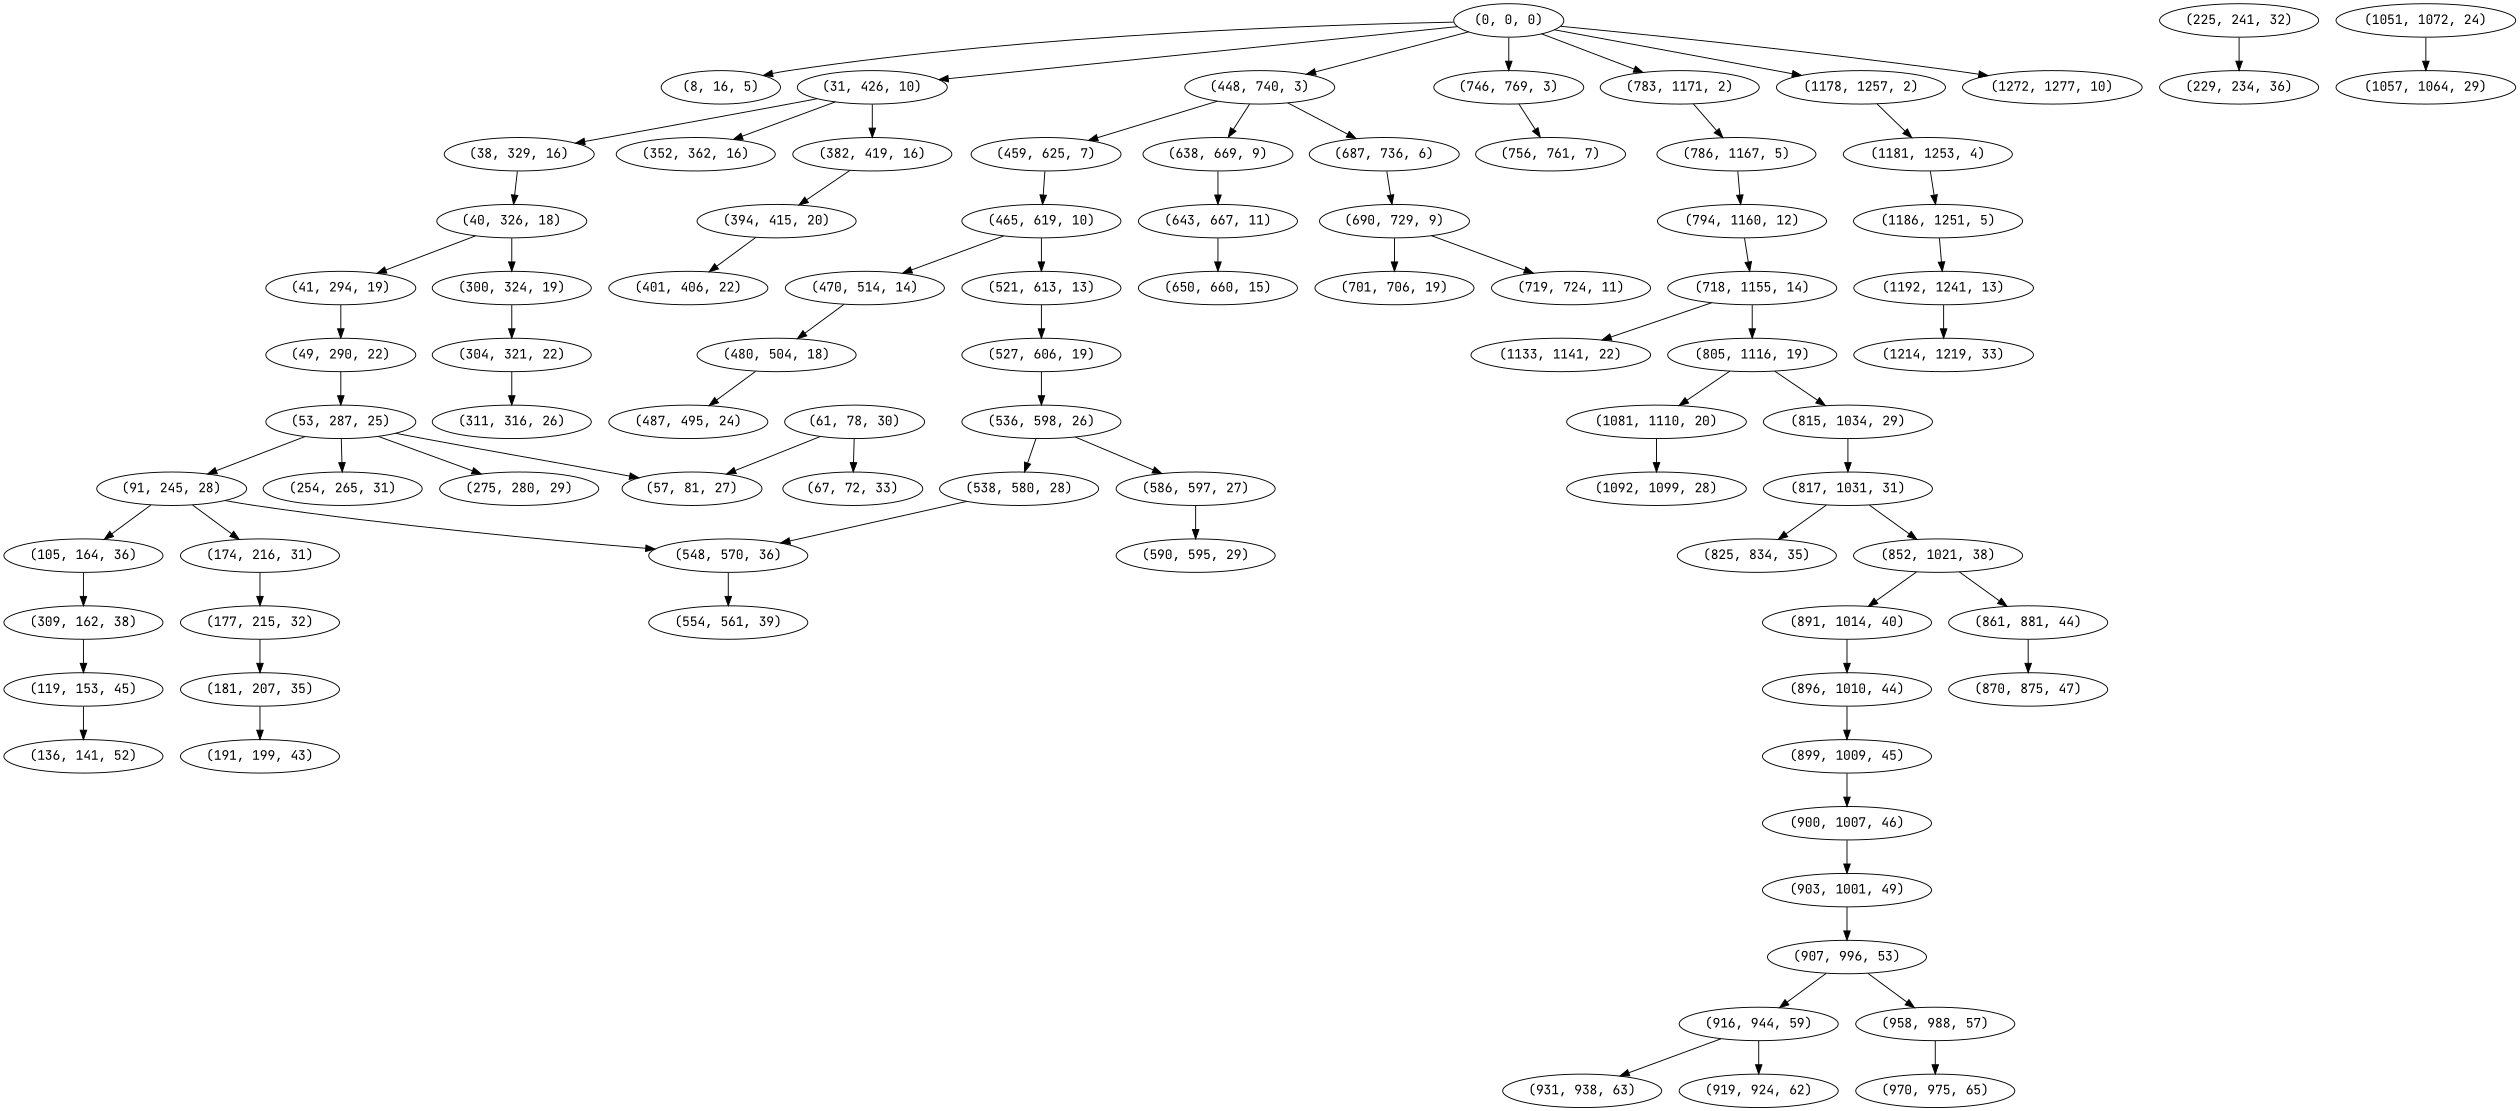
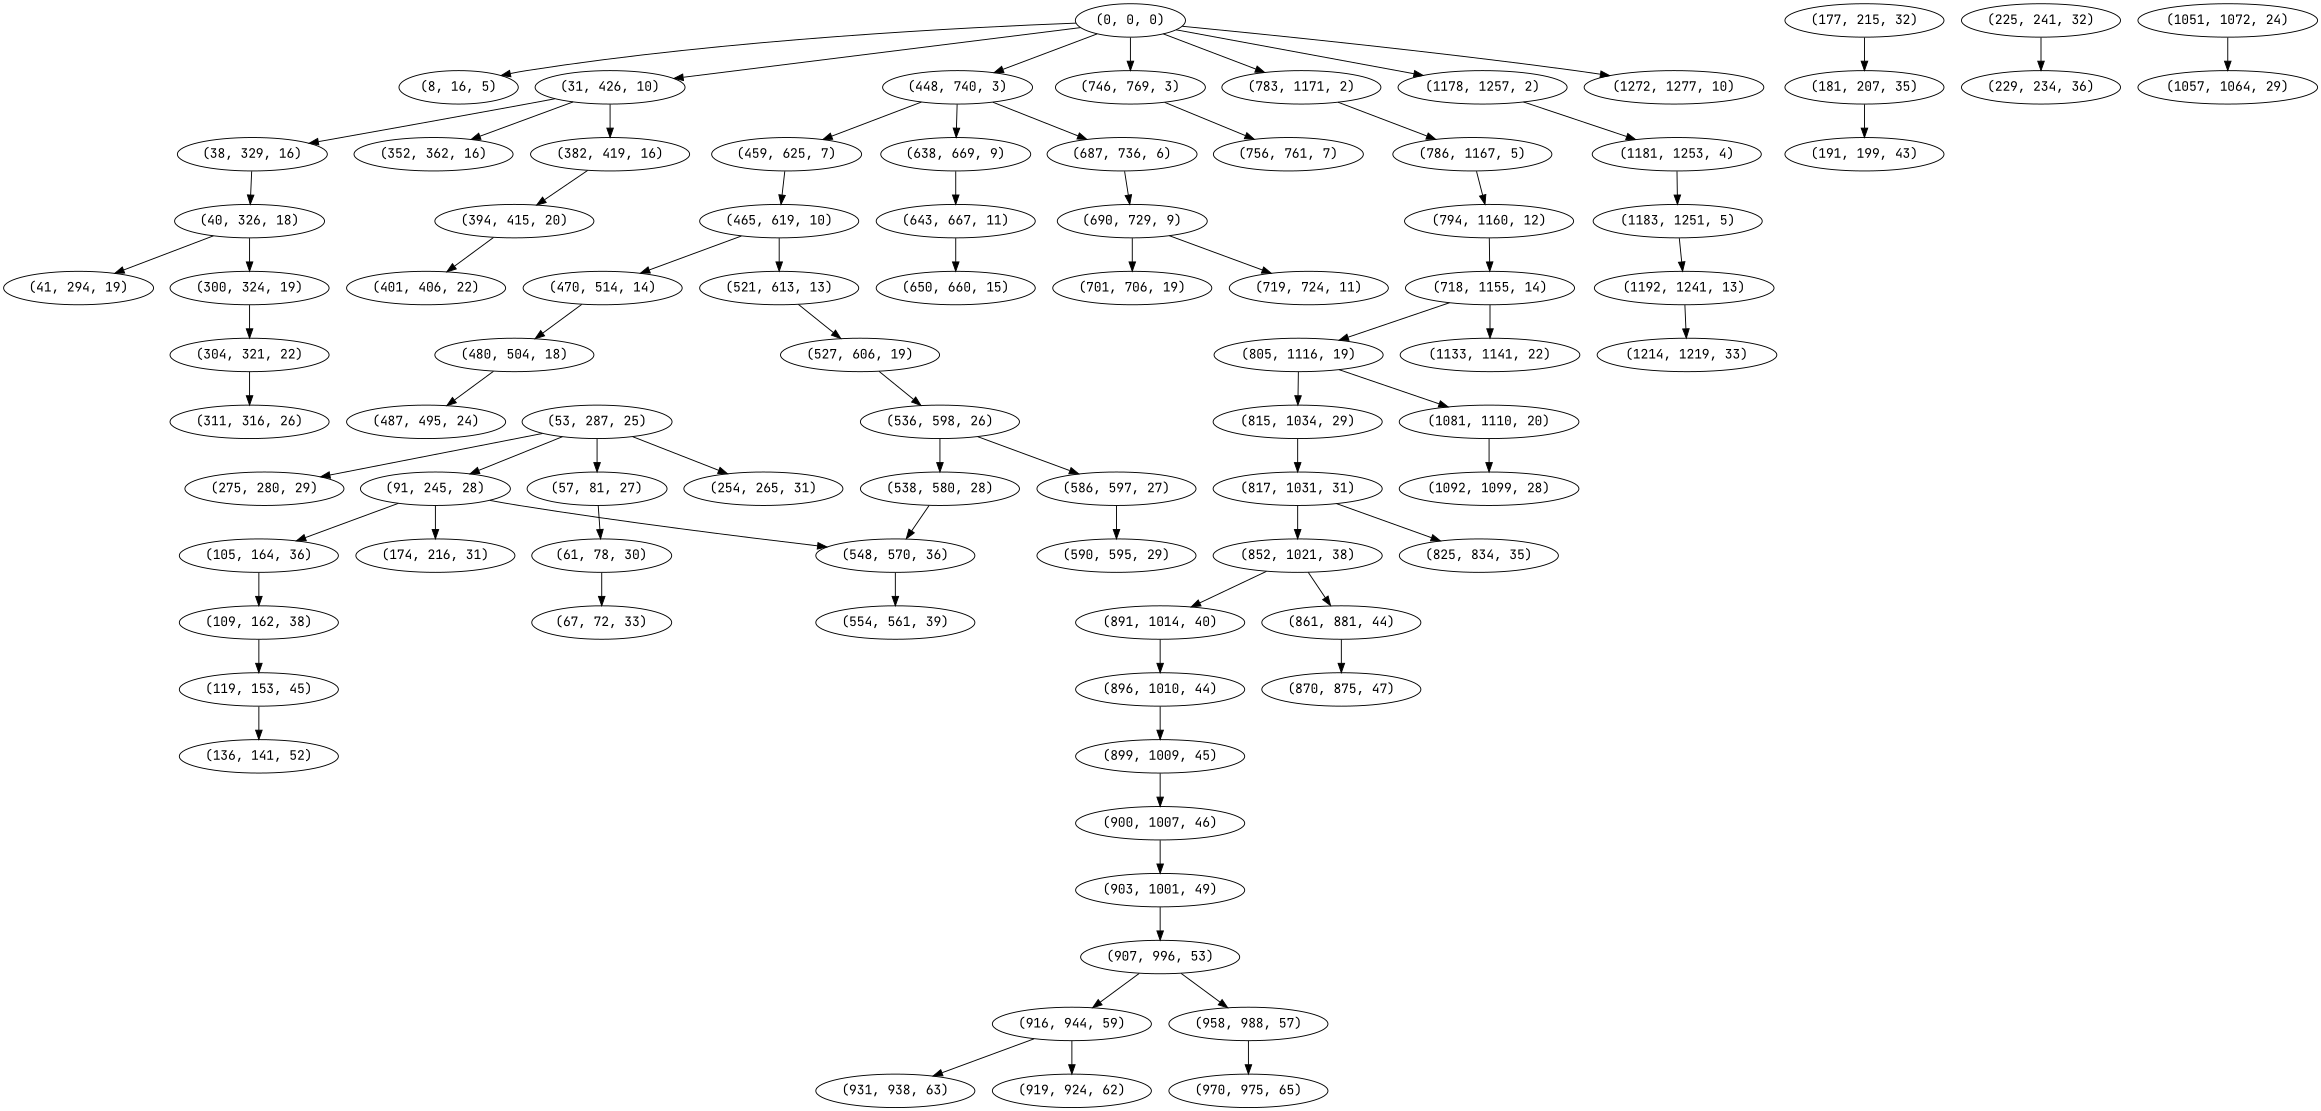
(1938, 221) -> (1678, 221)
(341, 355) -> none
(778, 454) -> (599, 512)
(260, 585) -> none
(83, 623) -> (259, 623)
